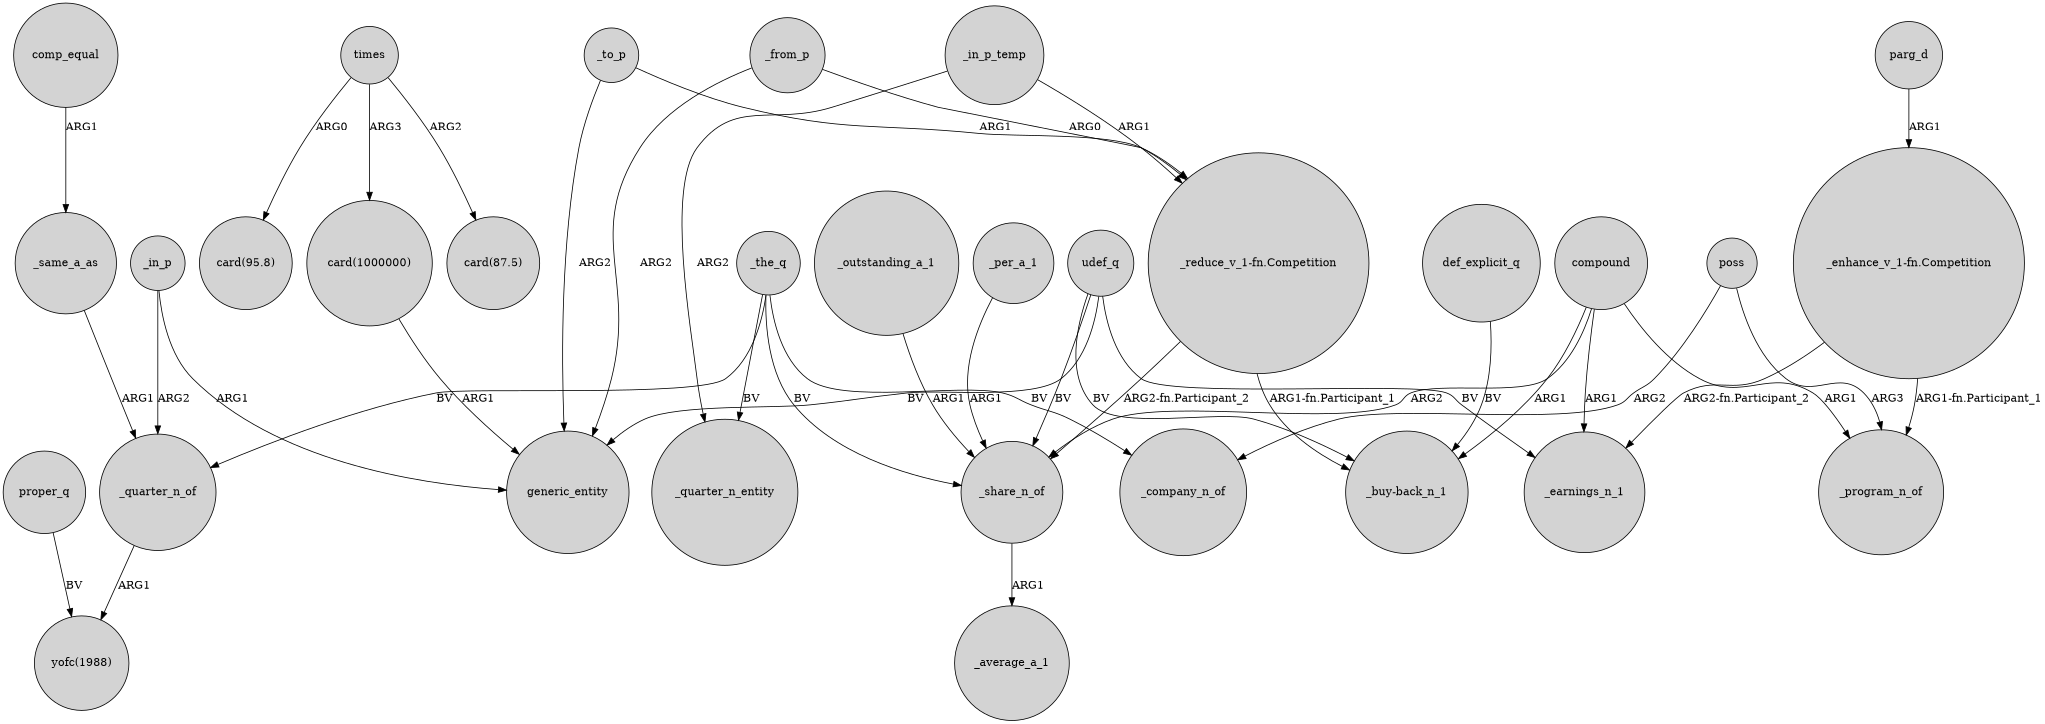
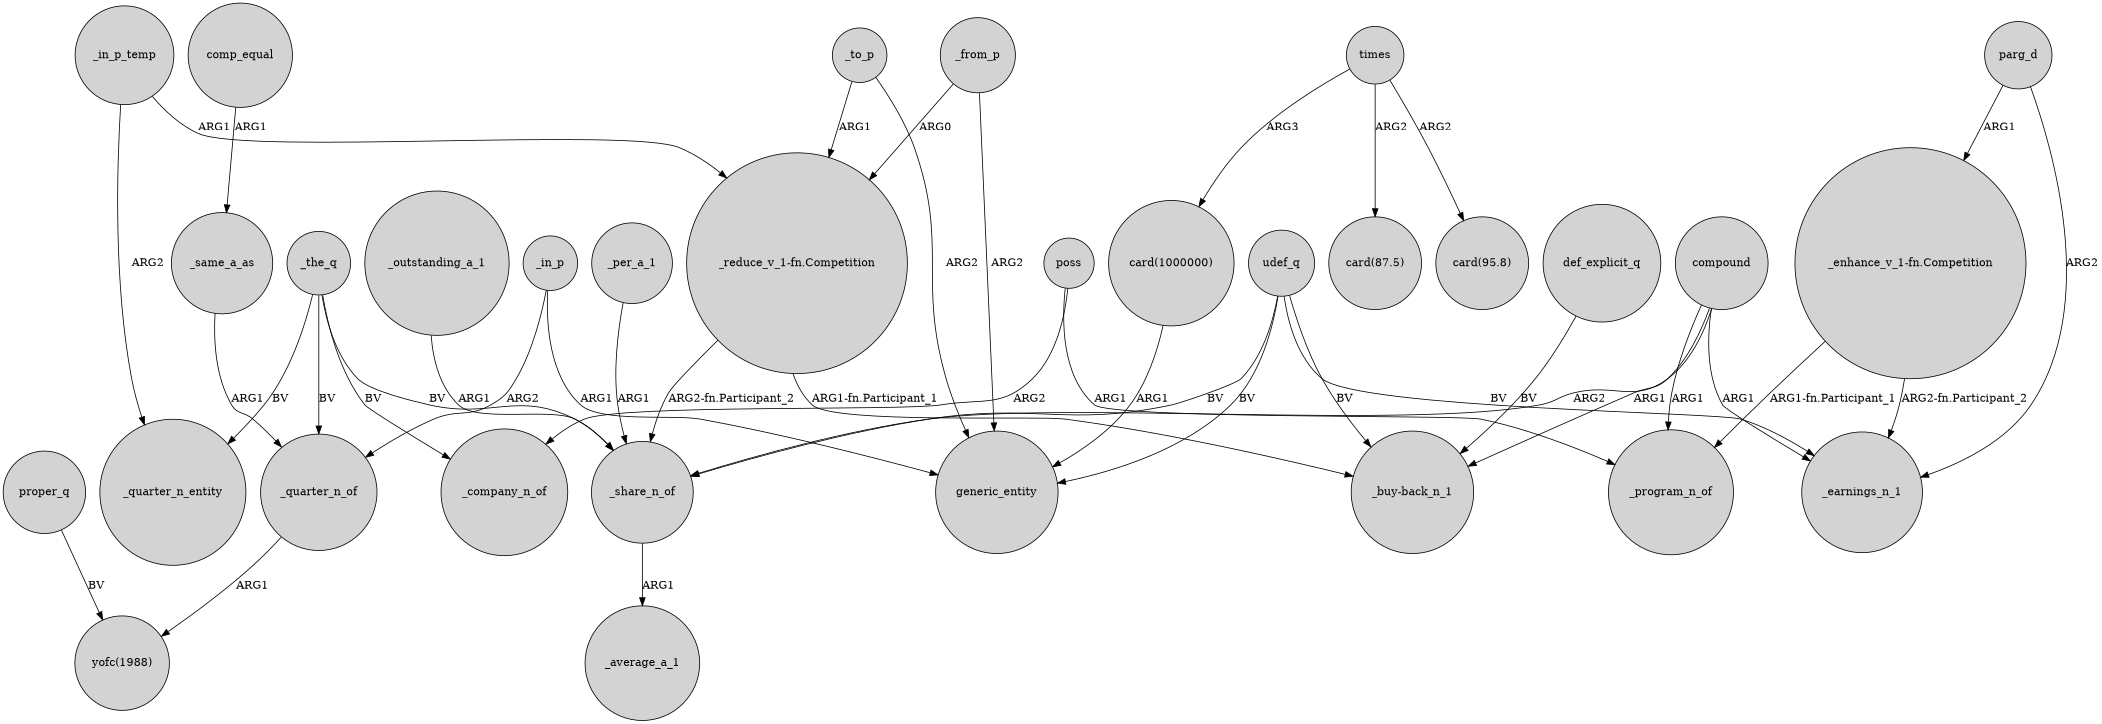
(332, 128) -> (1436, 128)
none -> (2064, 310)
(1888, 399) -> (1111, 399)
